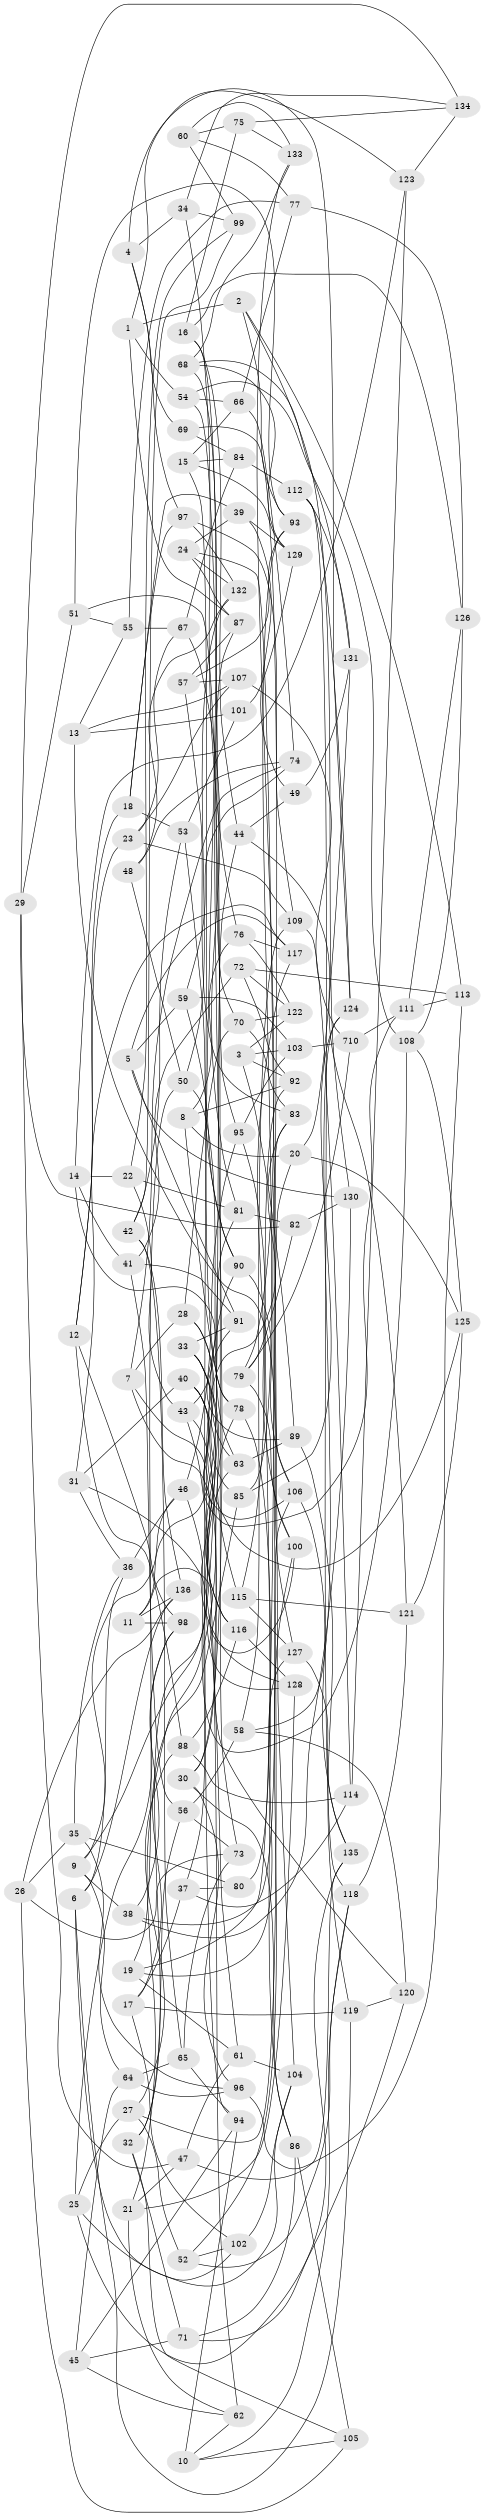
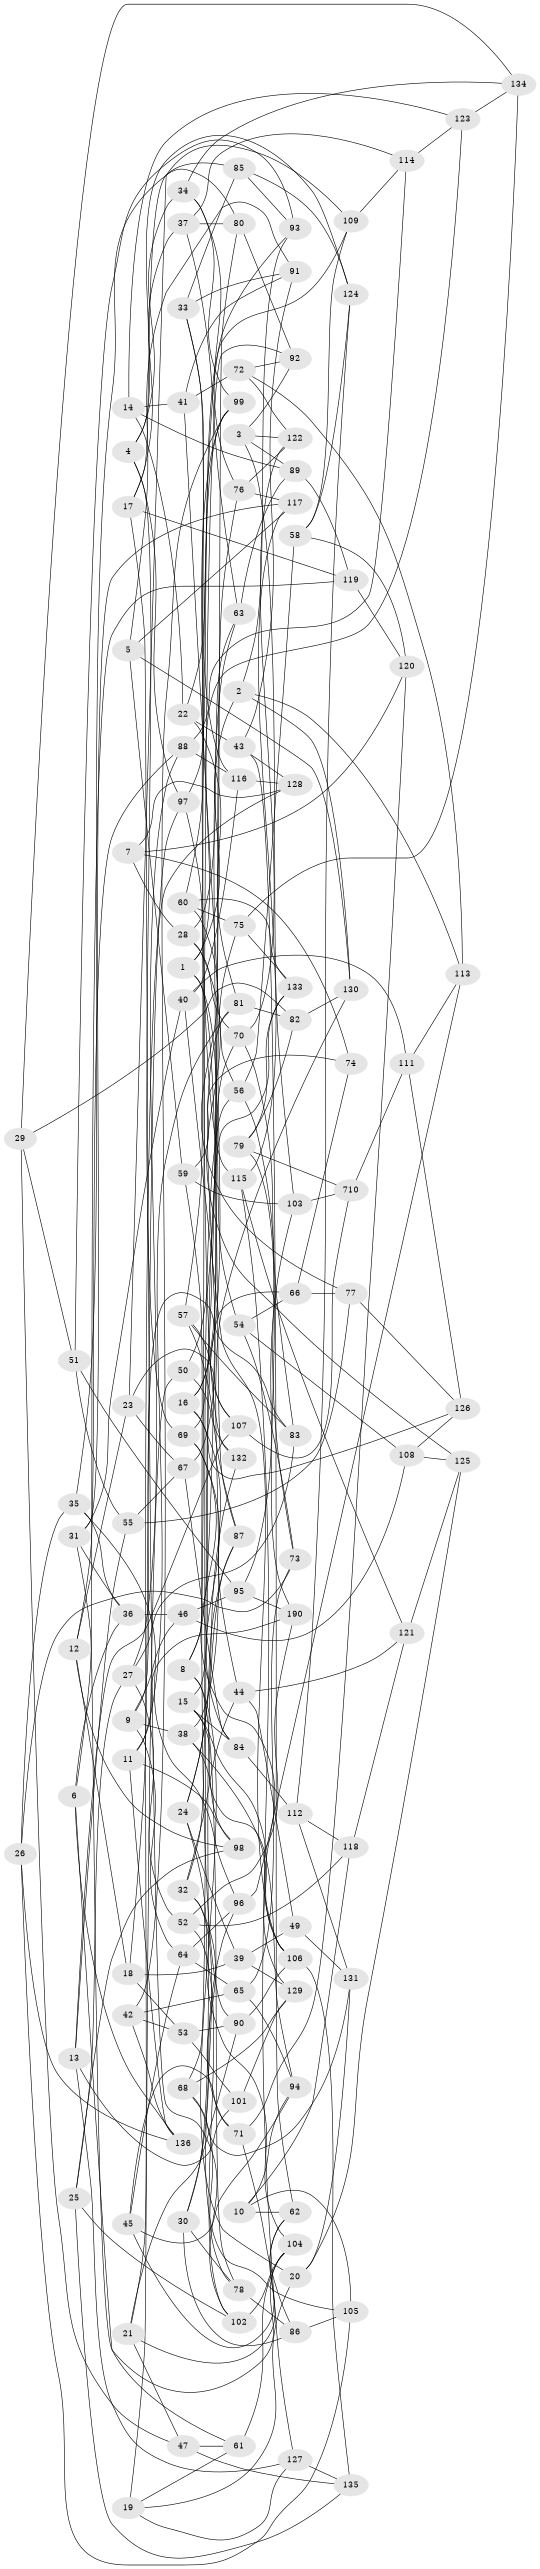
none -> (220, 563)
(128, 872) -> none
(295, 1547) -> (295, 1615)
